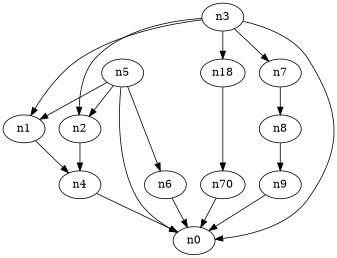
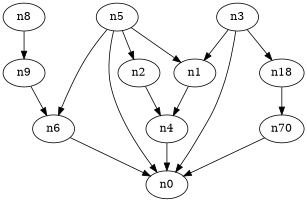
(103, 51) -> none
(280, 73) -> none
(241, 211) -> (37, 97)
